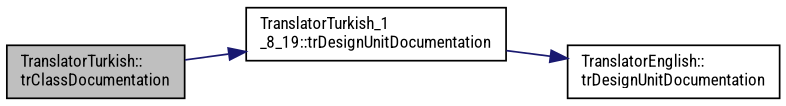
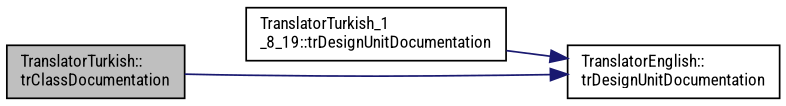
(207, 57) -> (367, 76)
